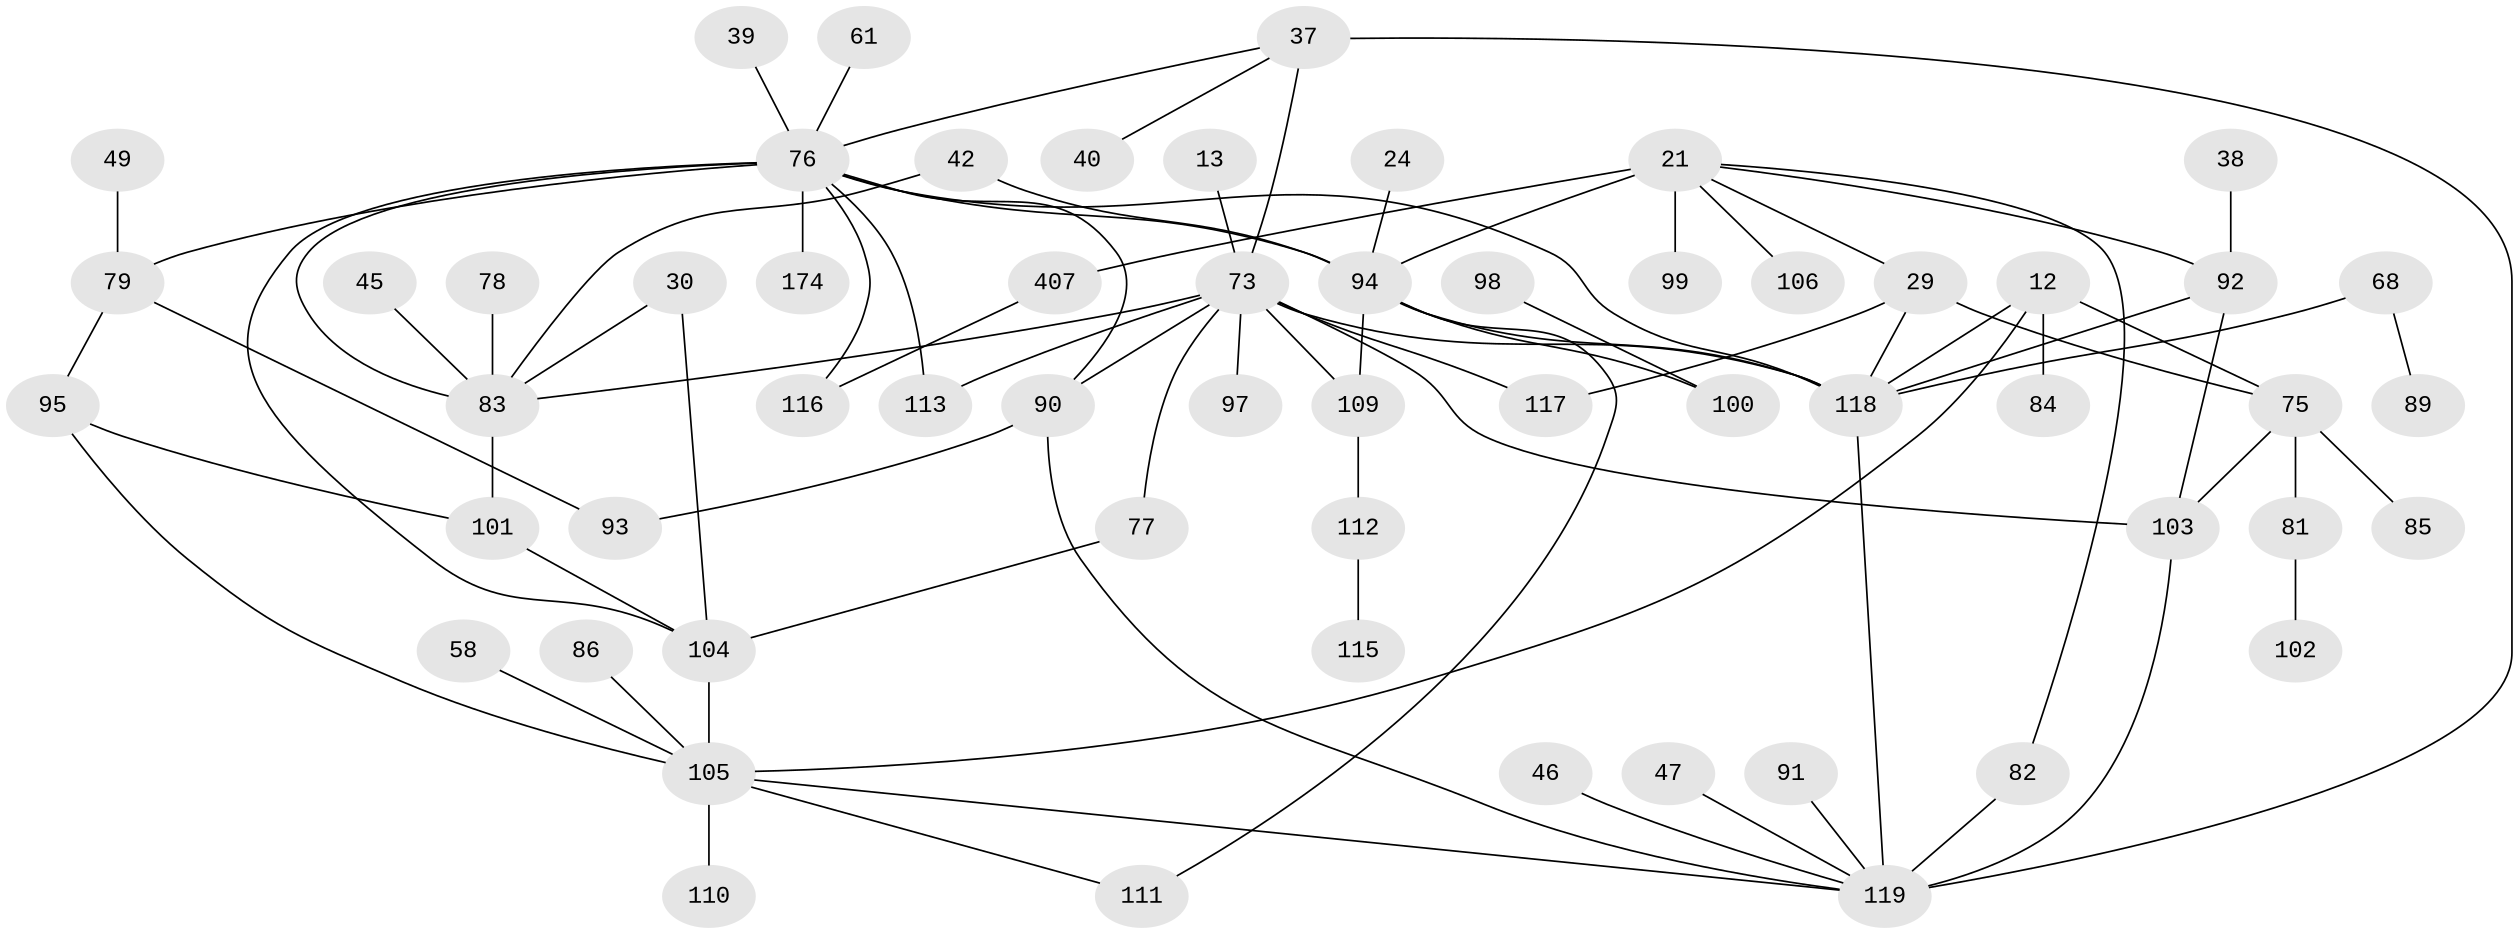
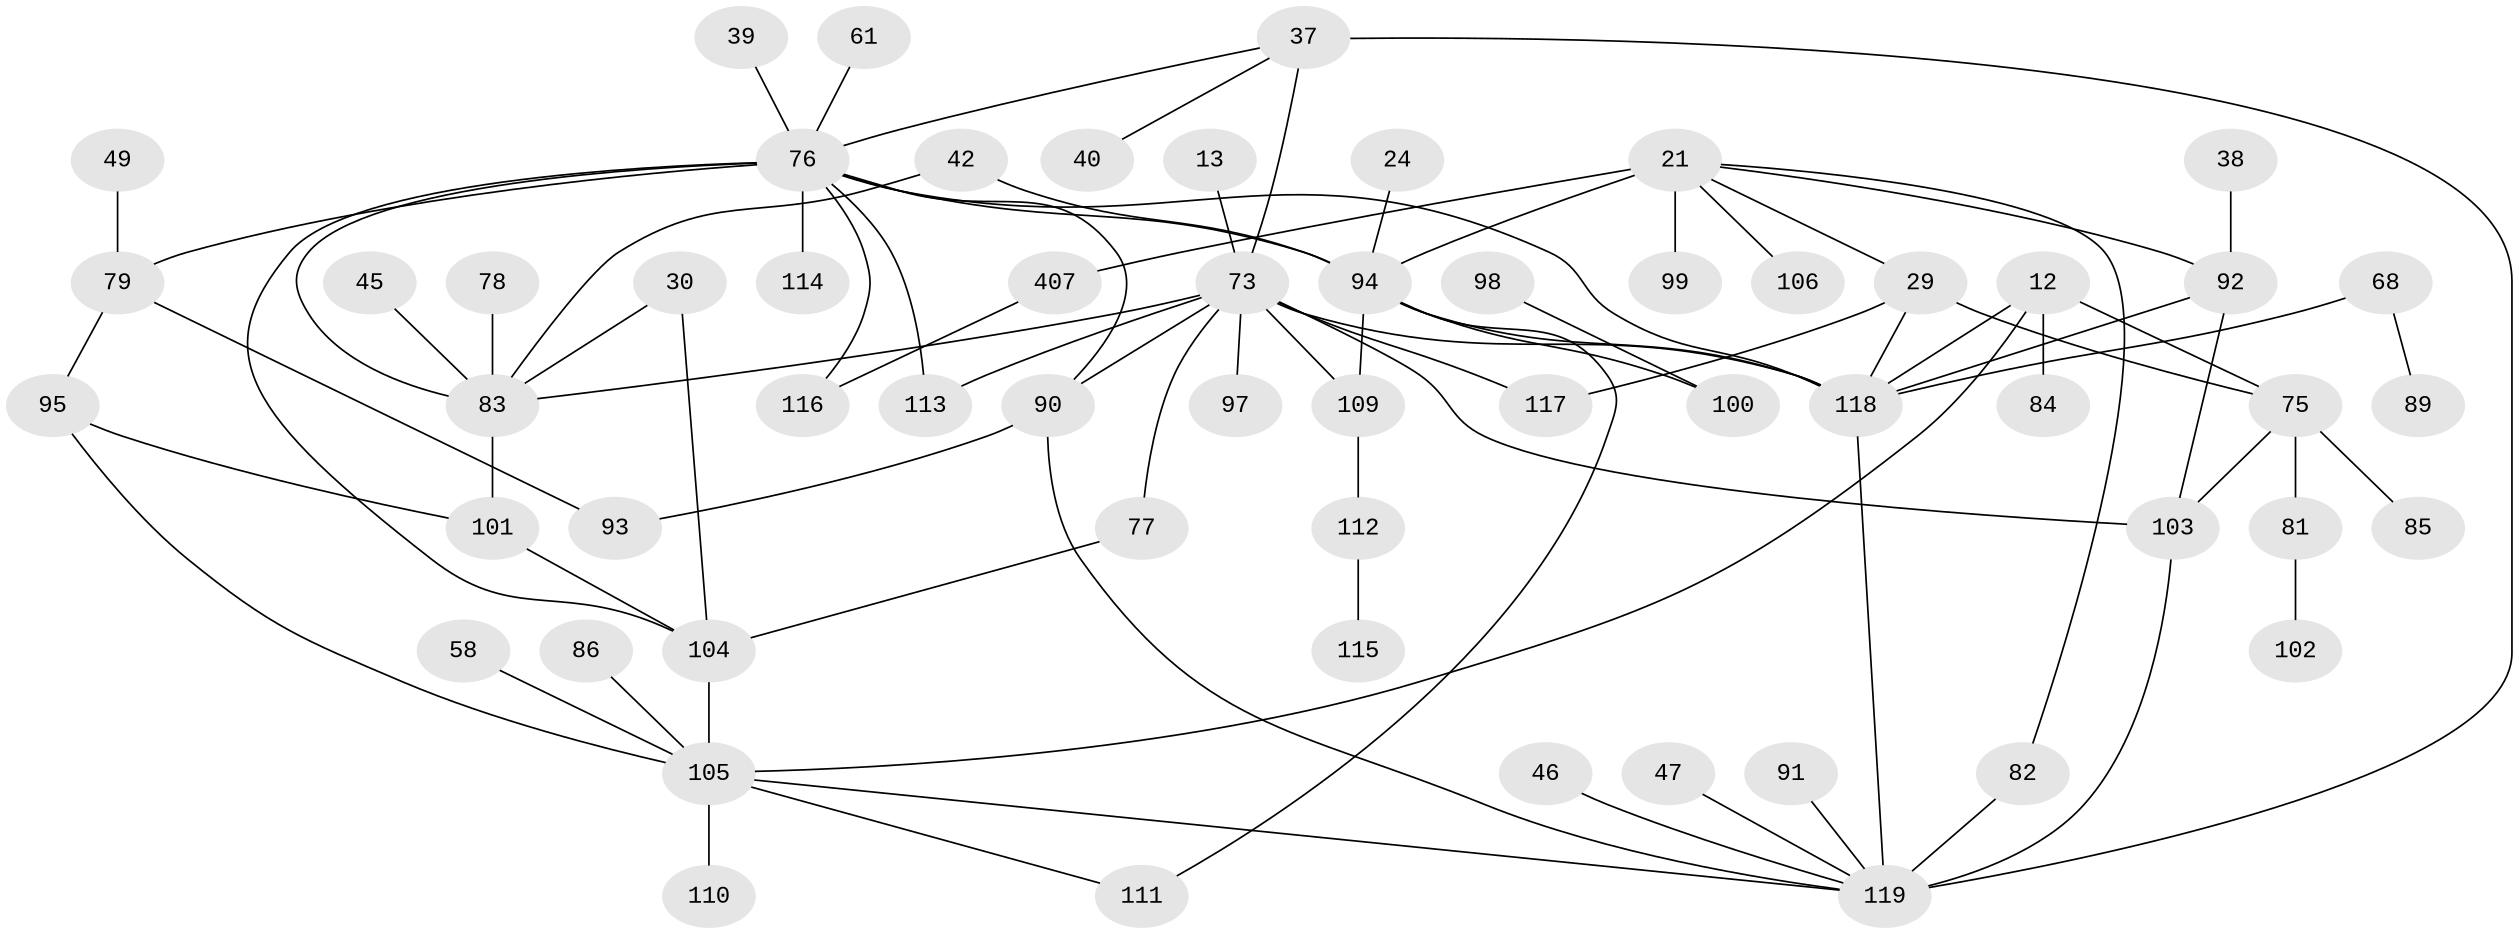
(803, 283) -> (803, 283)
